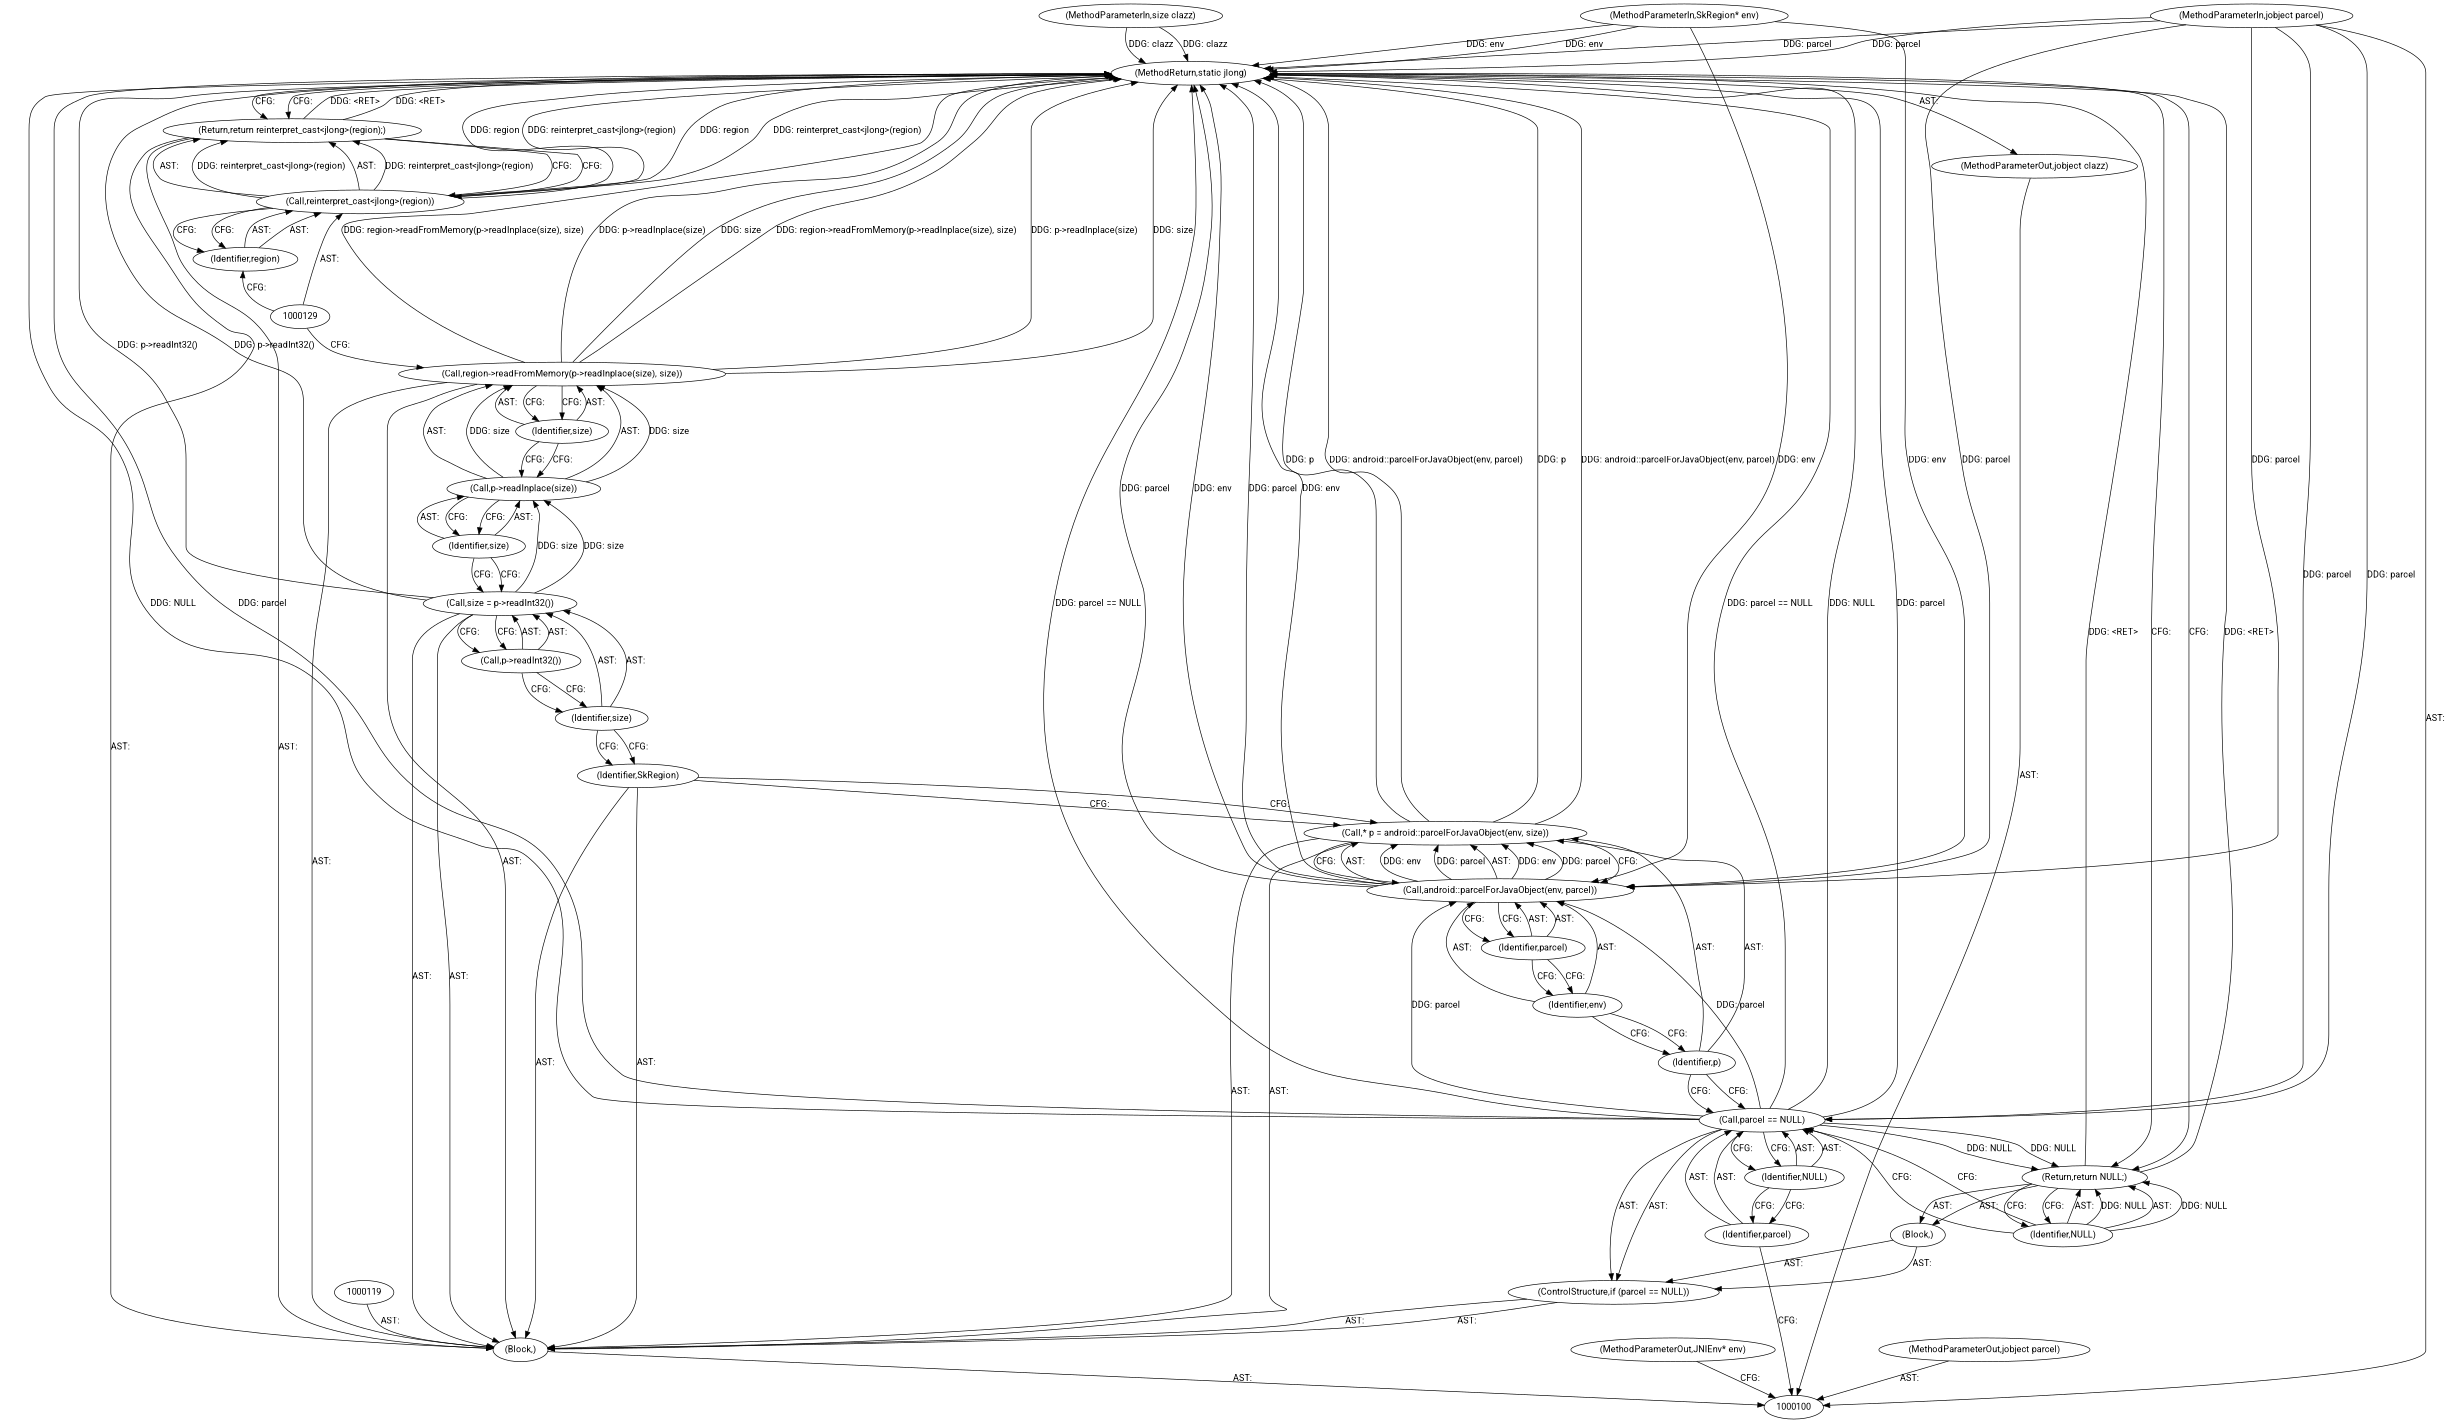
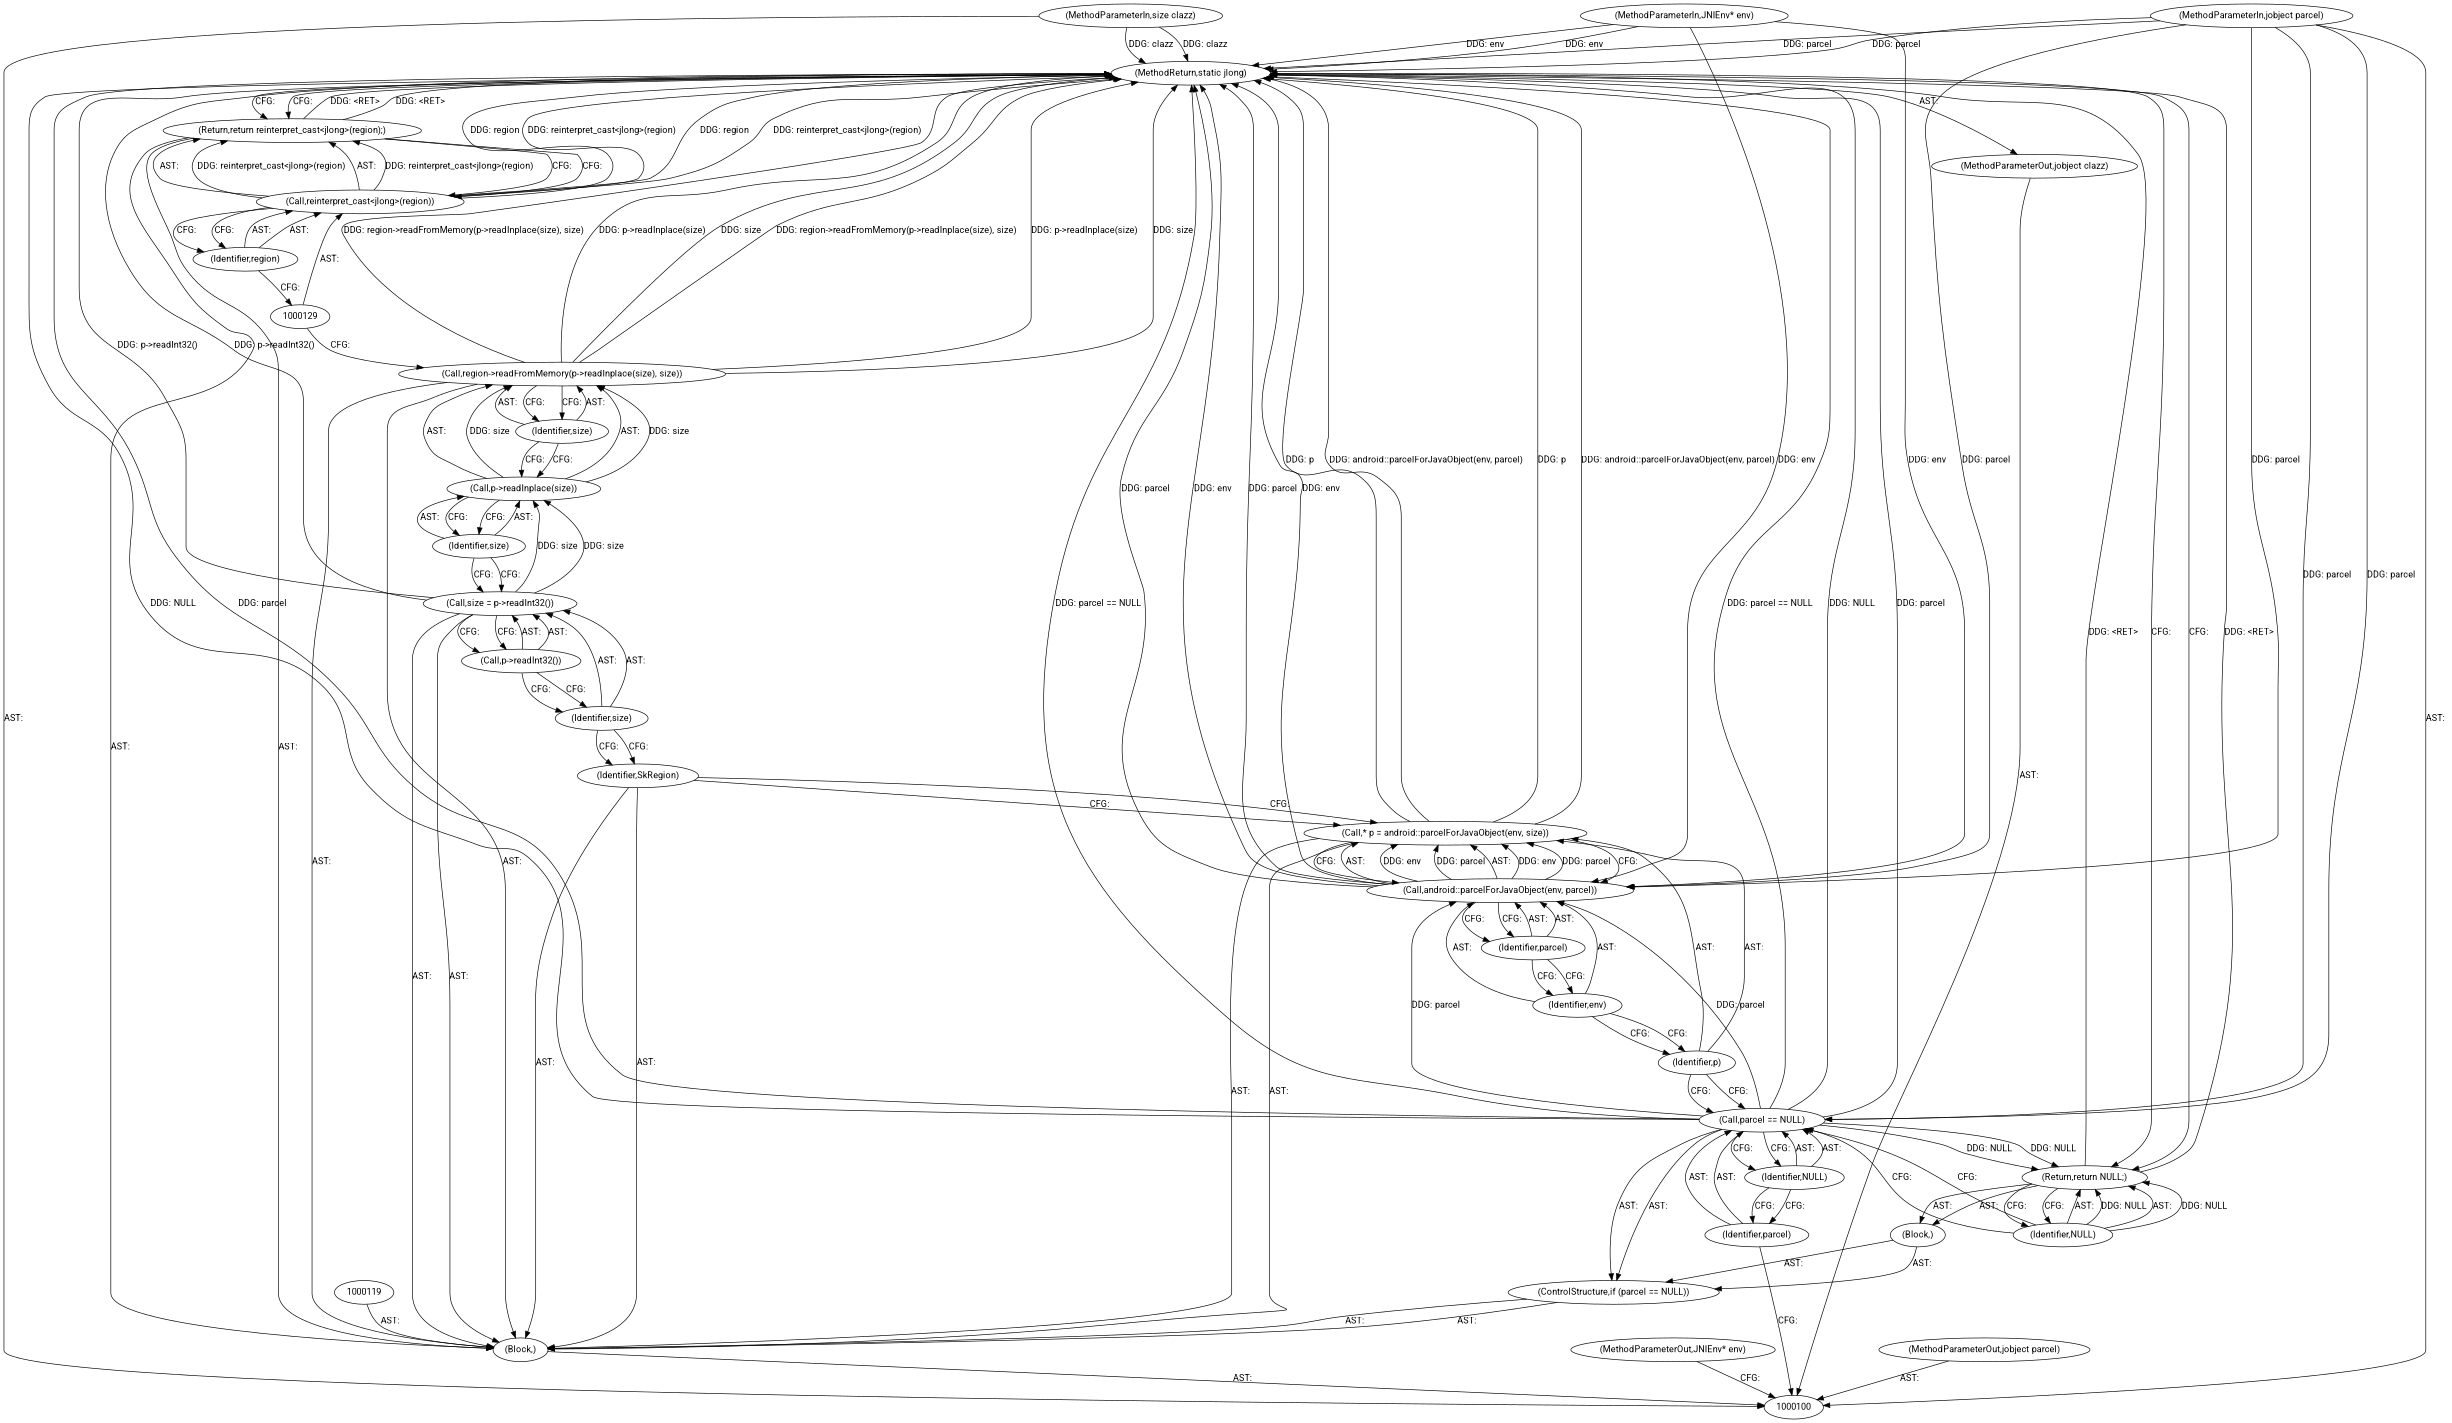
(1684, 16) -> (1684, 16)
(253, 299) -> (274, 285)
none -> (4, 1069)
